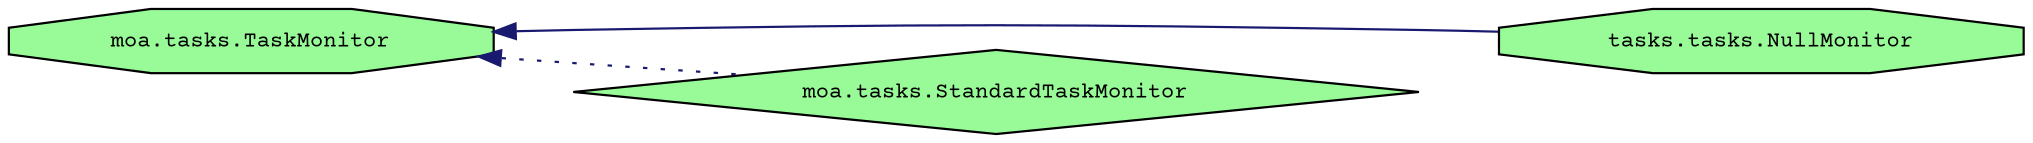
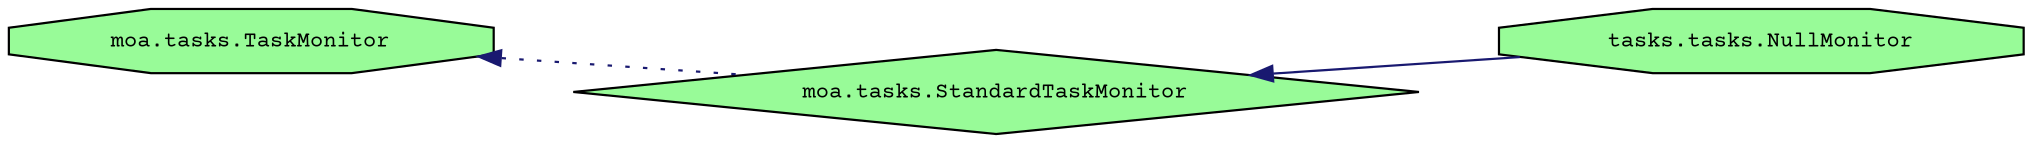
(1007, 25) -> (1396, 65)
